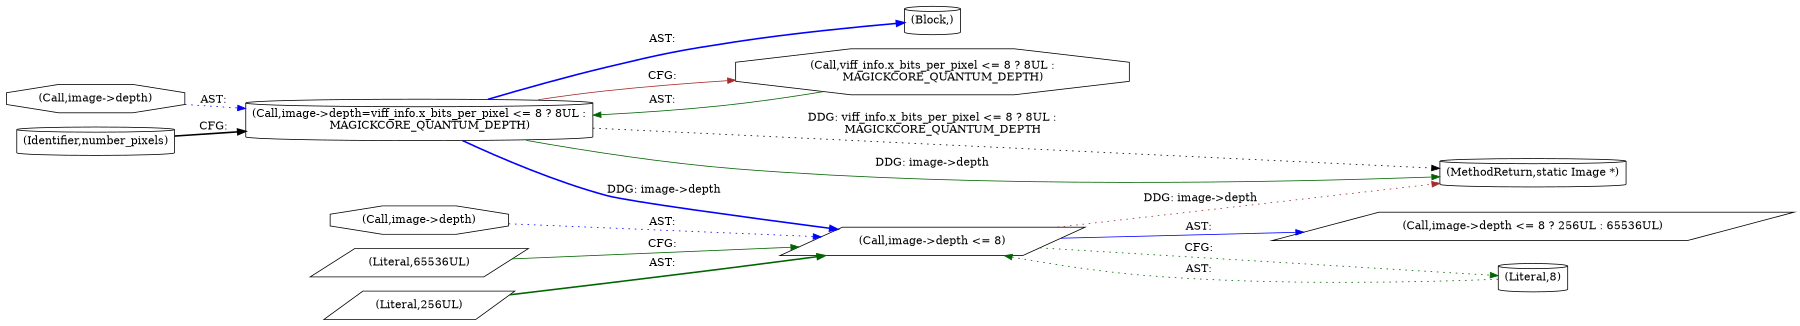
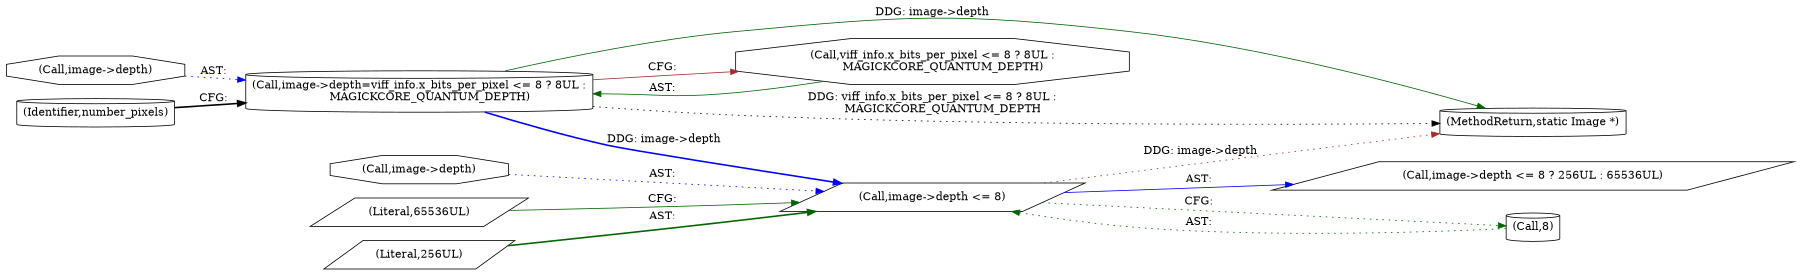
(932, 21) -> none
(1533, 278) -> (1533, 227)
